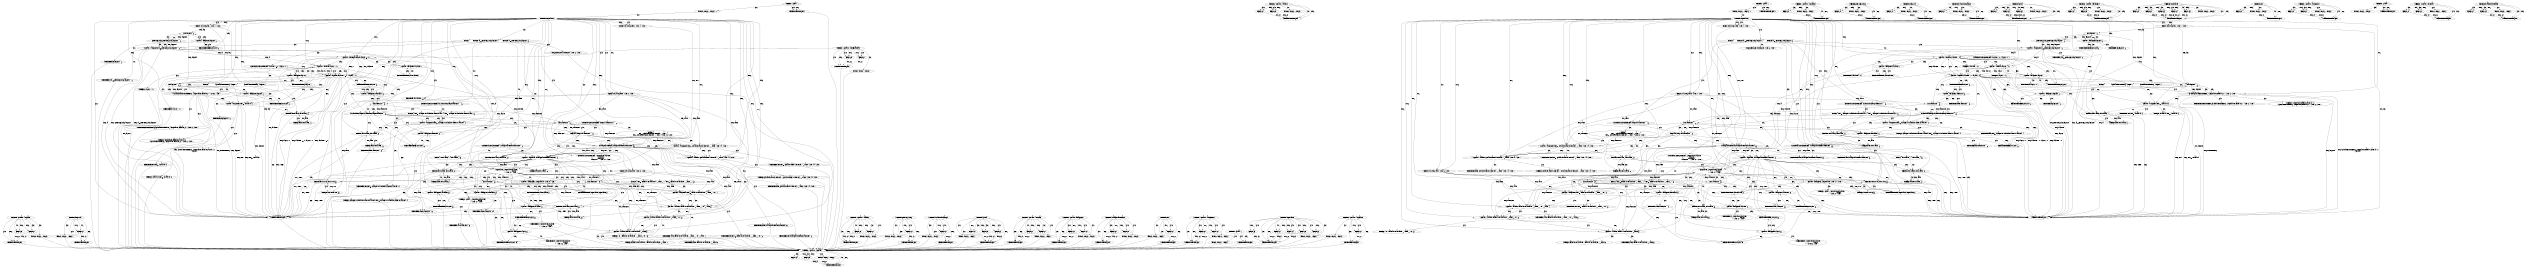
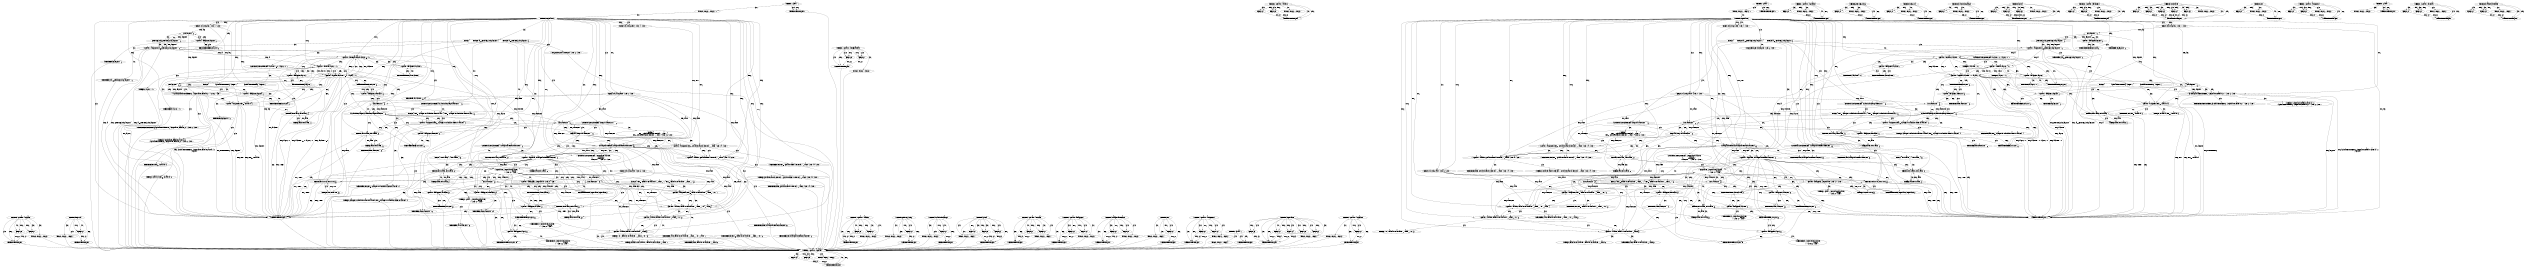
(603, 51) -> (353, 69)
(1950, 69) -> none
